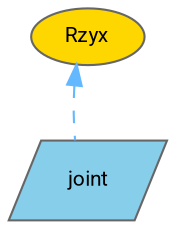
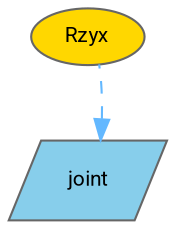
(74, 113) -> (102, 92)
